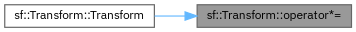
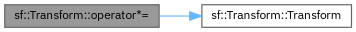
(170, 16) -> (174, 16)
